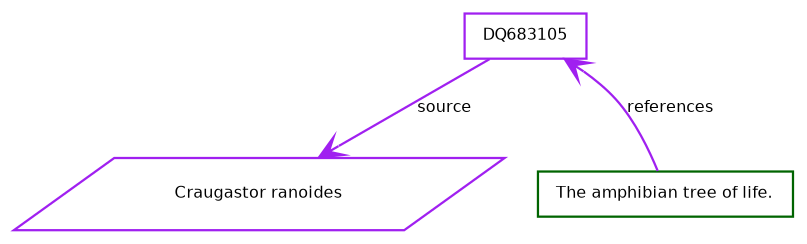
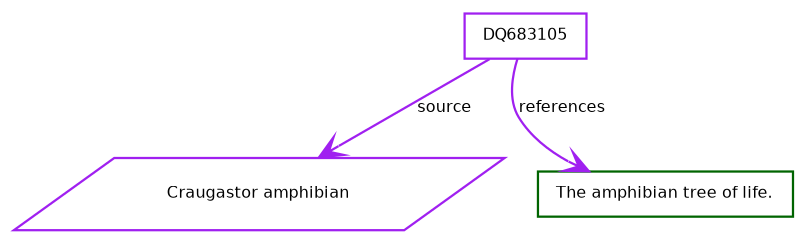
(628, 115) -> (521, 120)
(259, 194) -> (259, 194)
